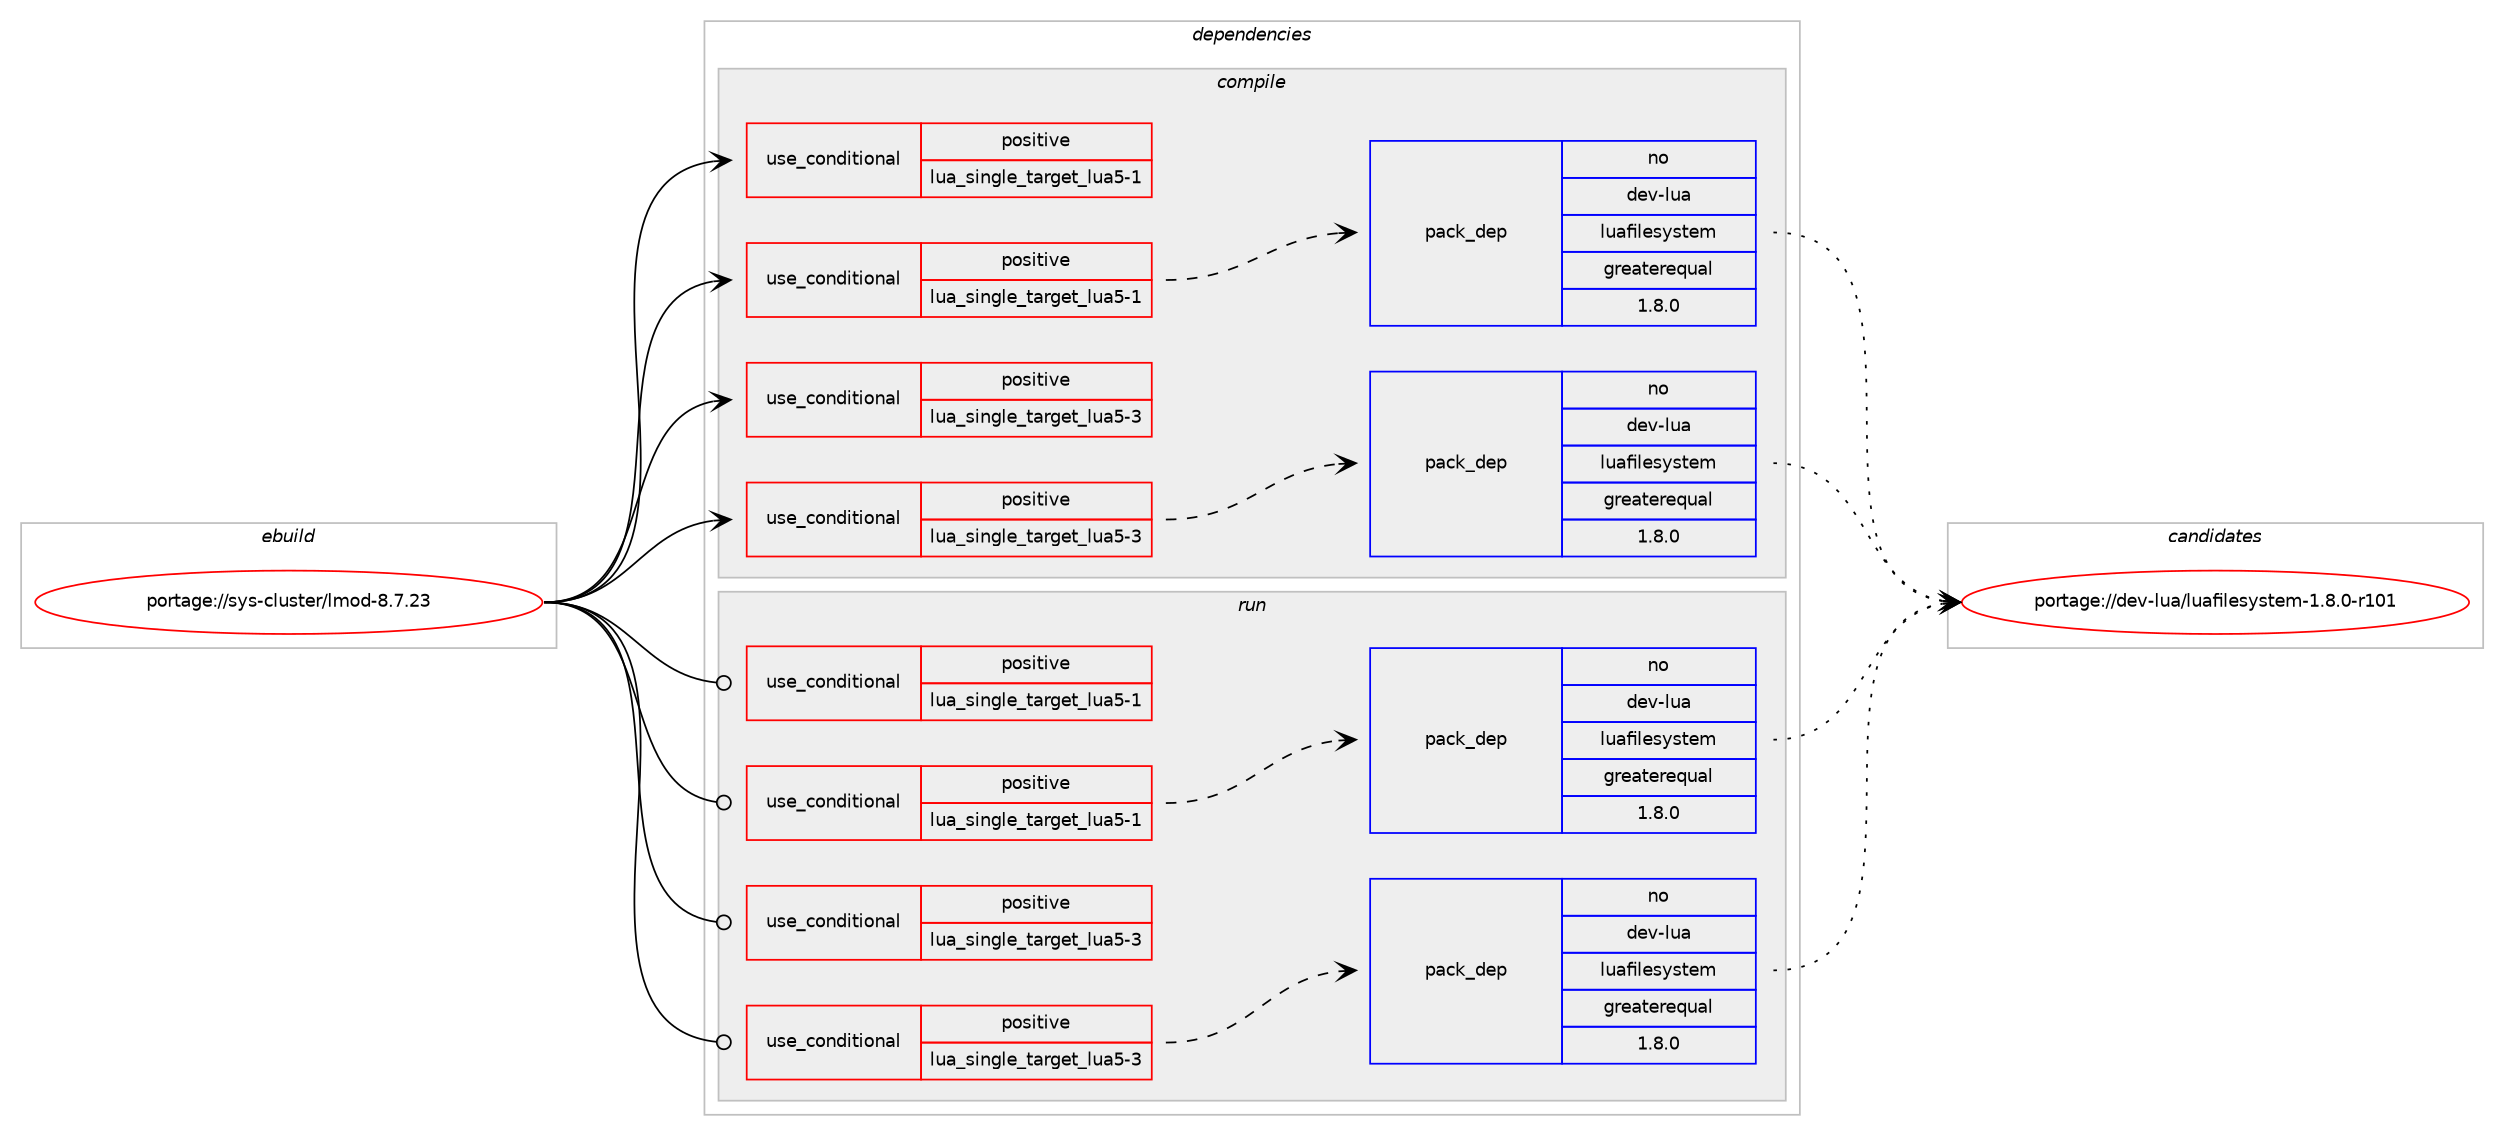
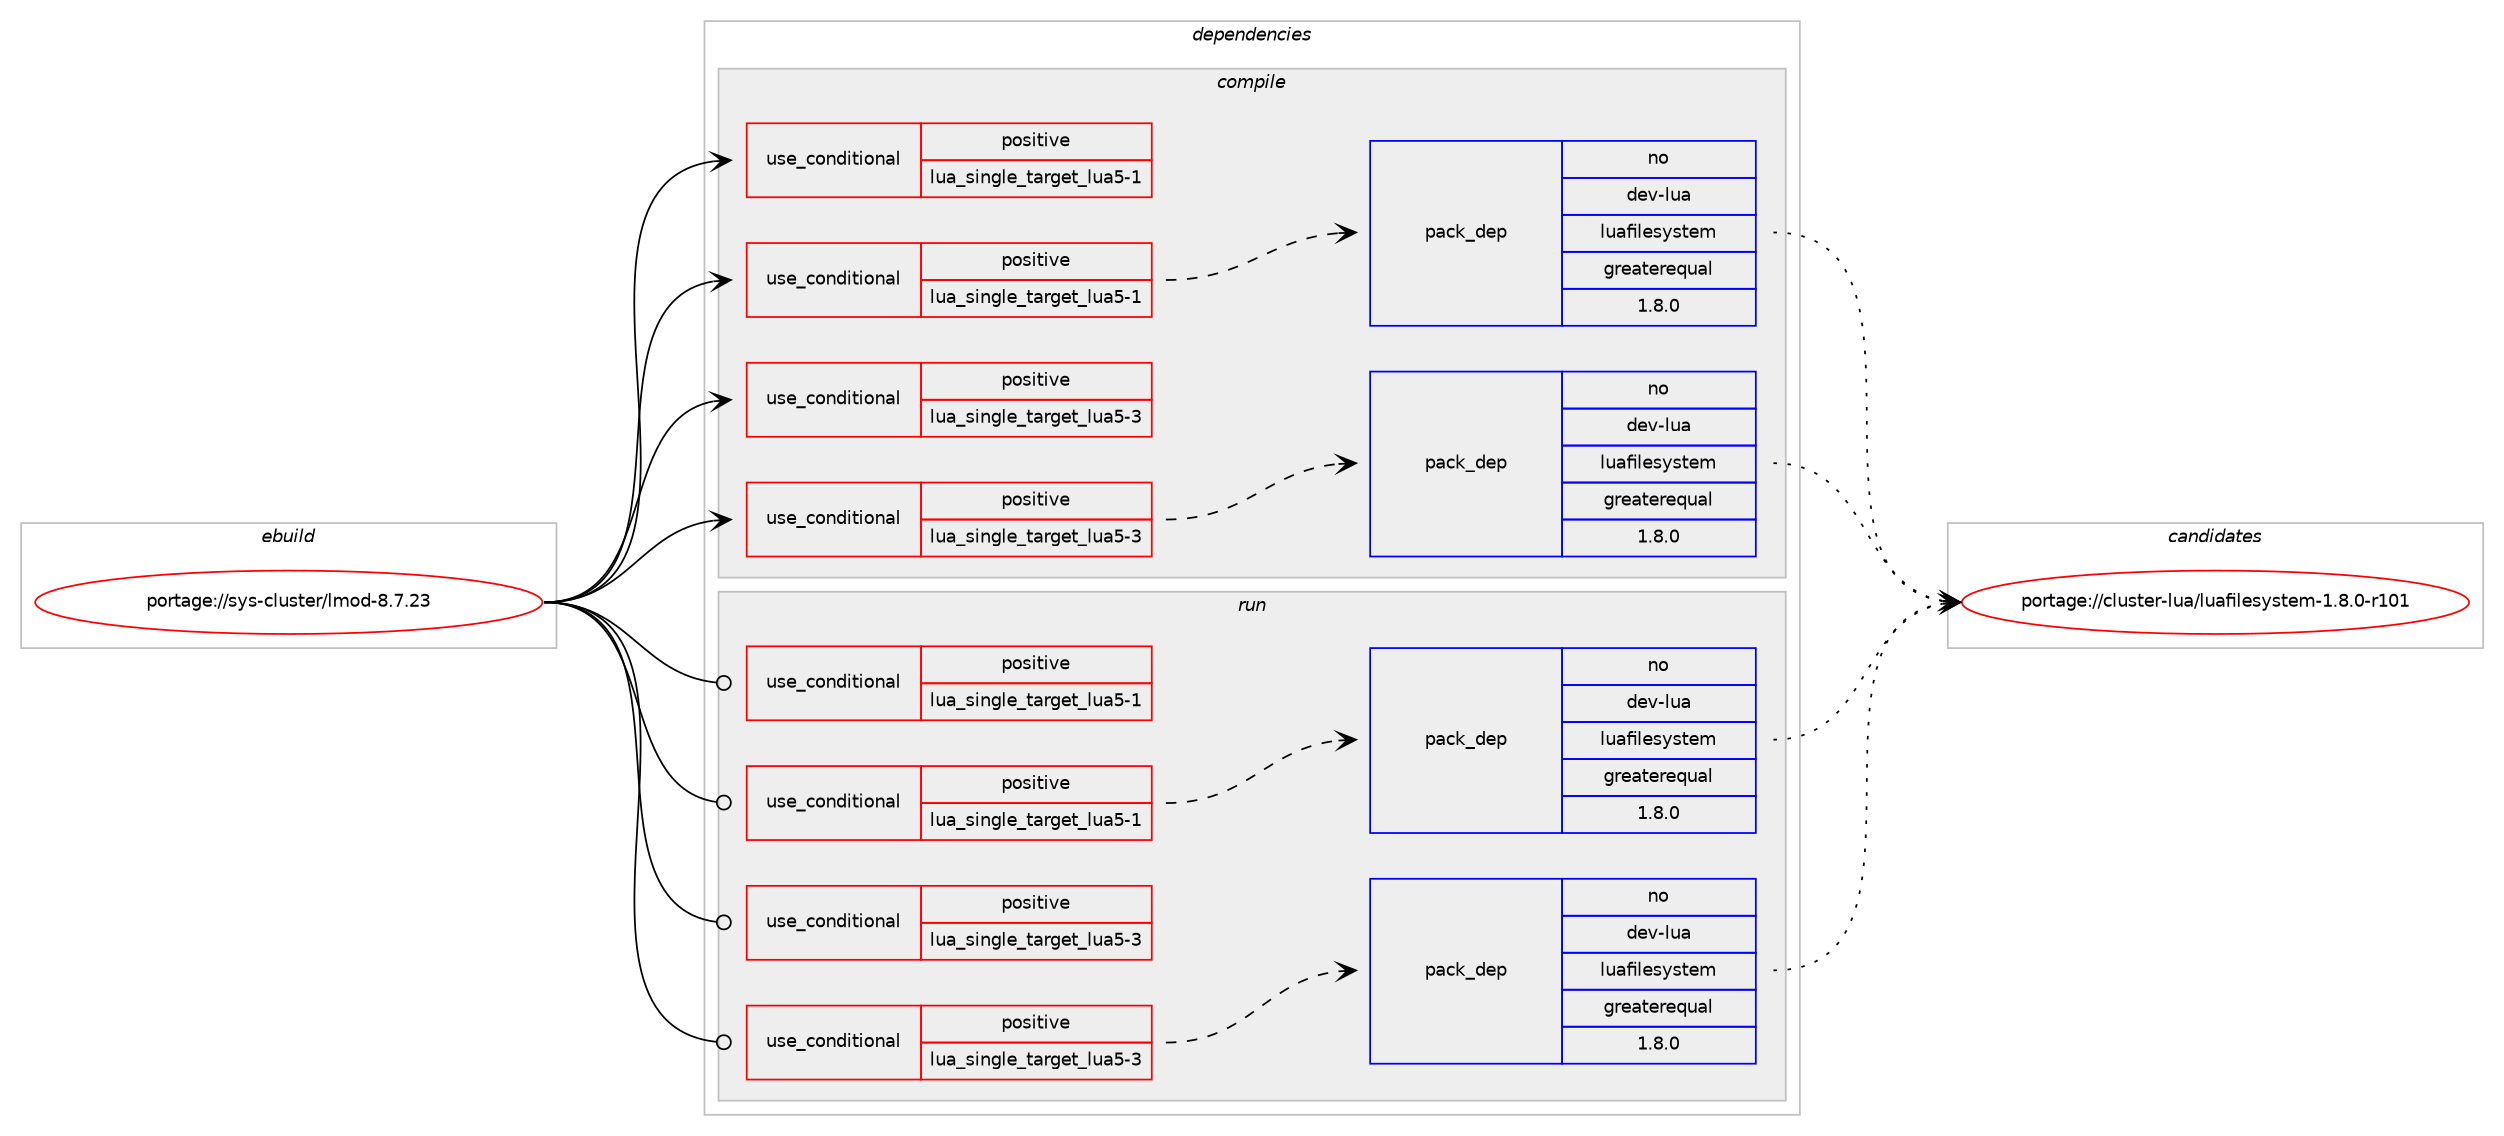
(2215, 602) -> (2215, 602)
